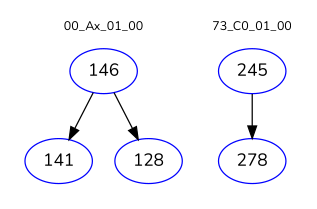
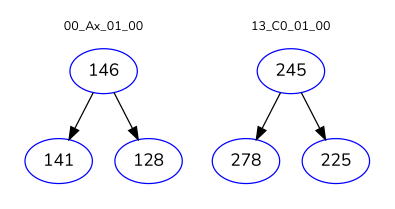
(252, 27) -> (291, 27)
none -> (336, 161)
